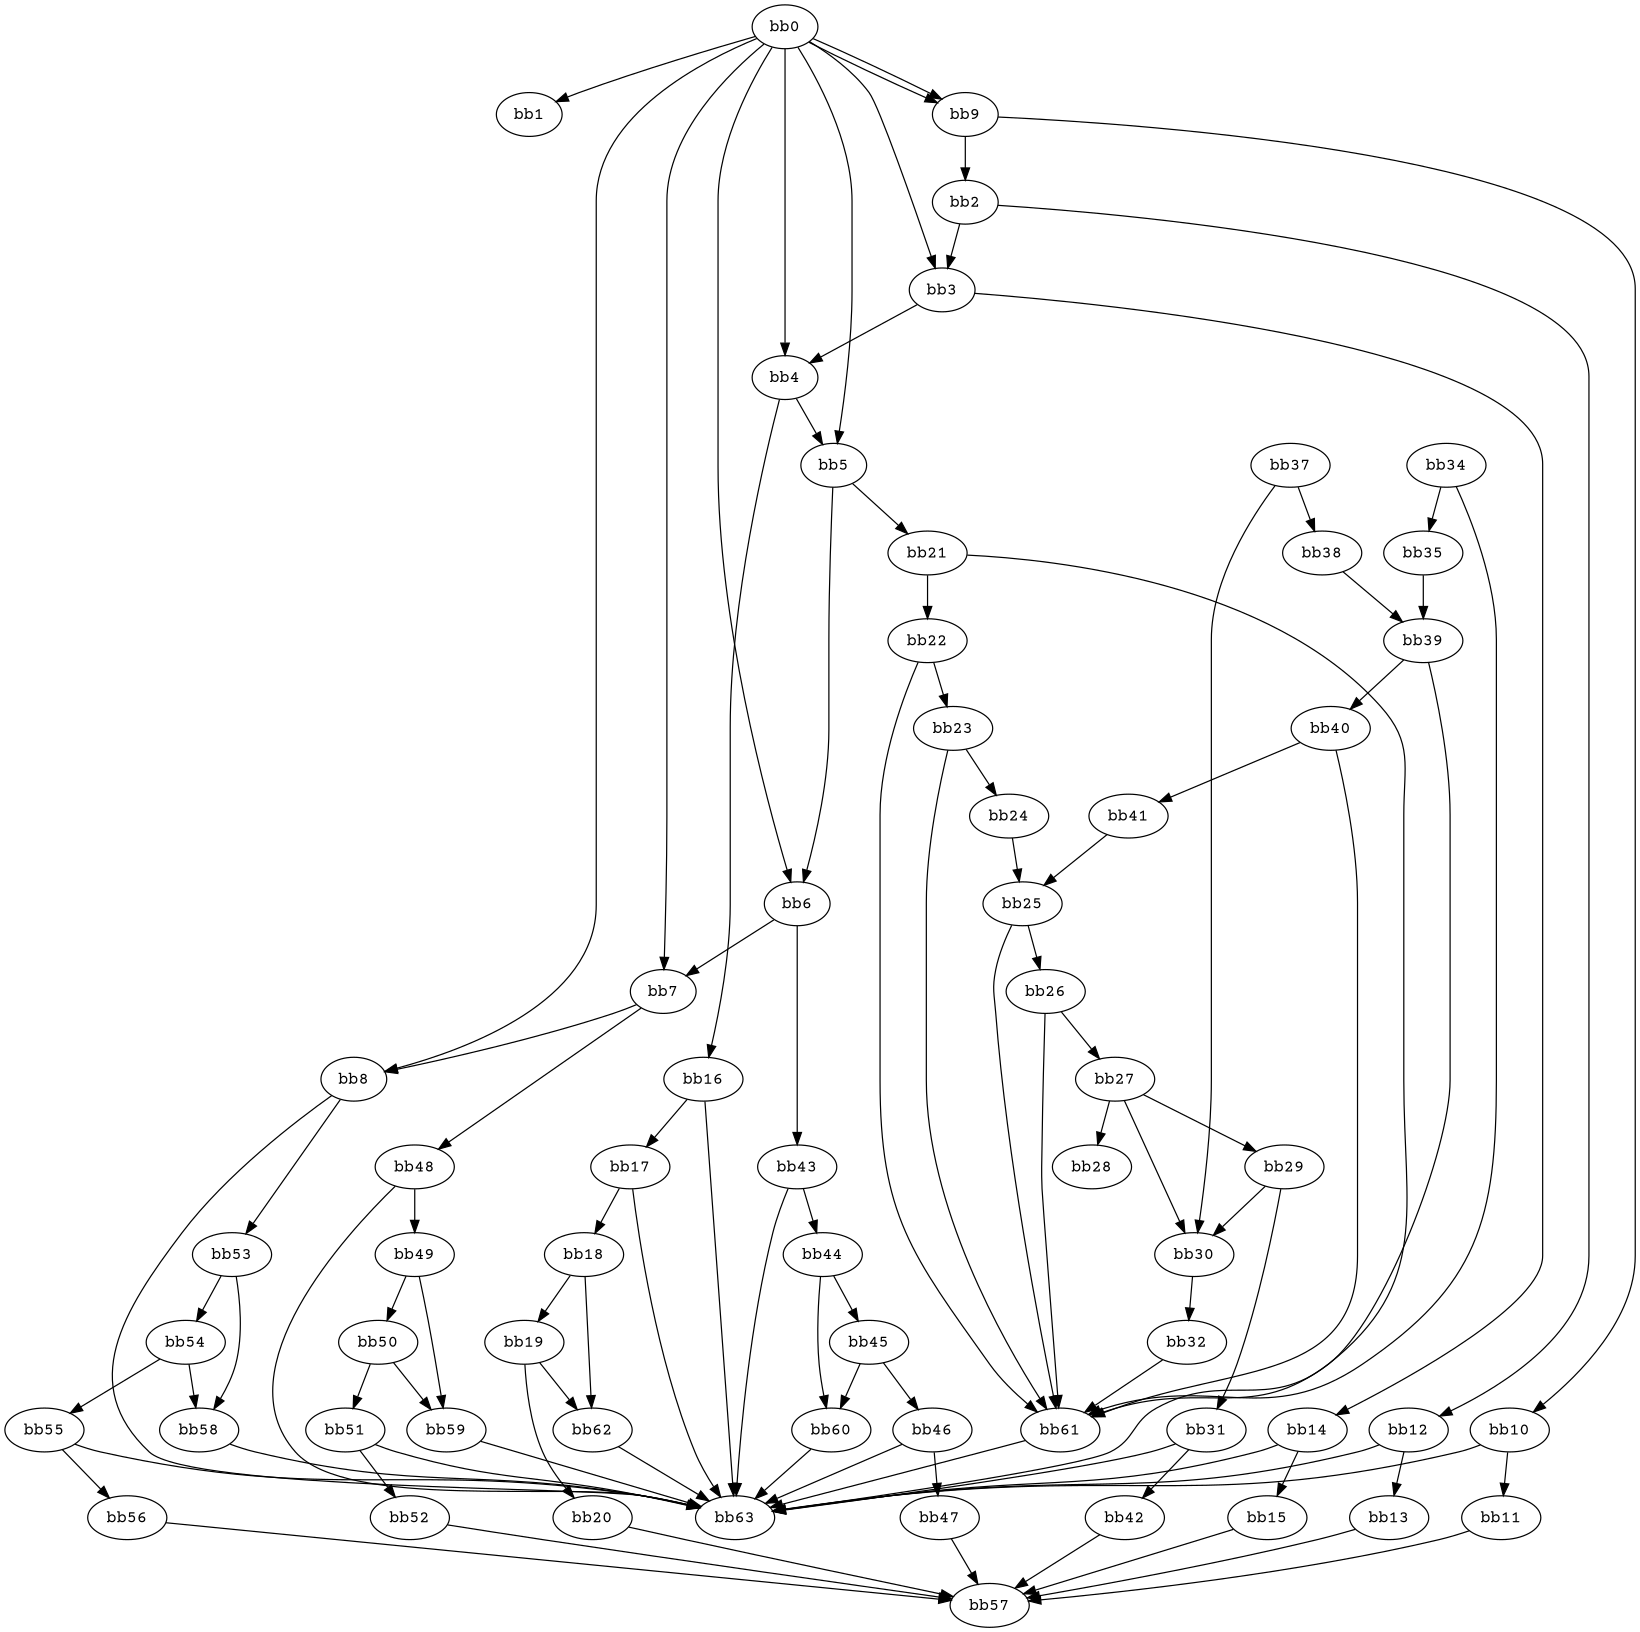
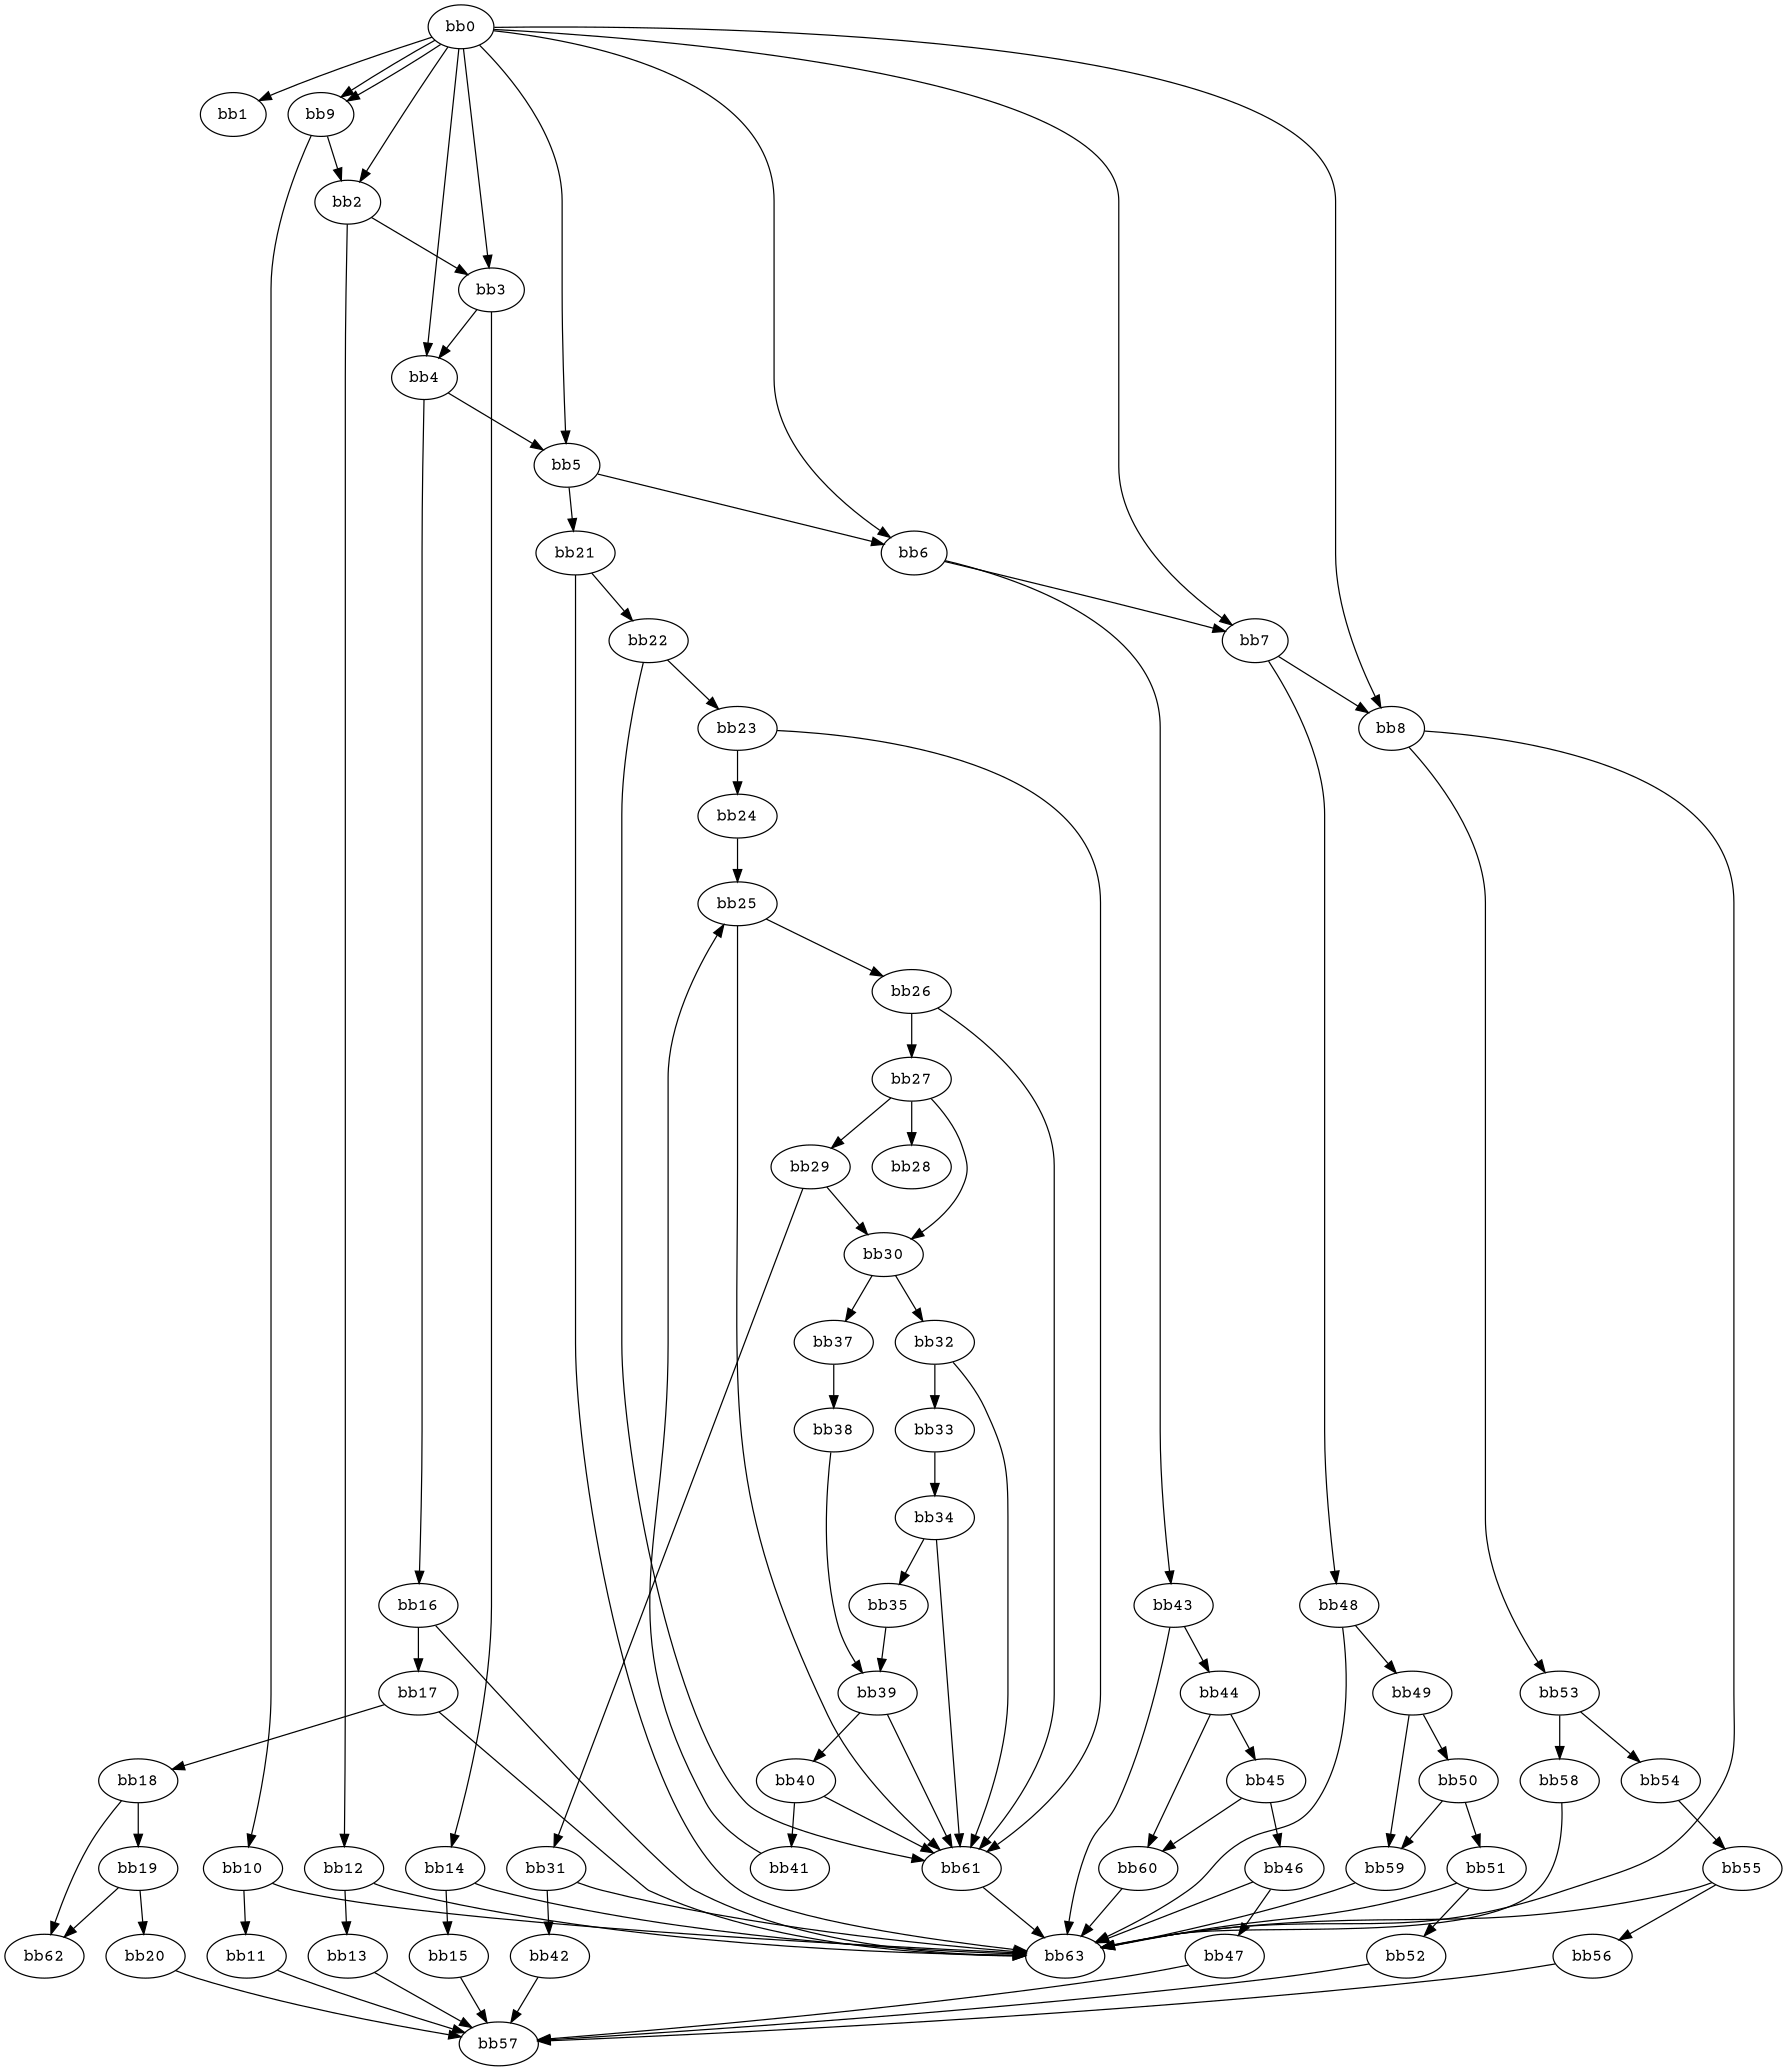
none -> (407, 109)
(1211, 846) -> (862, 1293)
(191, 1380) -> none
none -> (935, 1430)
(658, 1471) -> none
